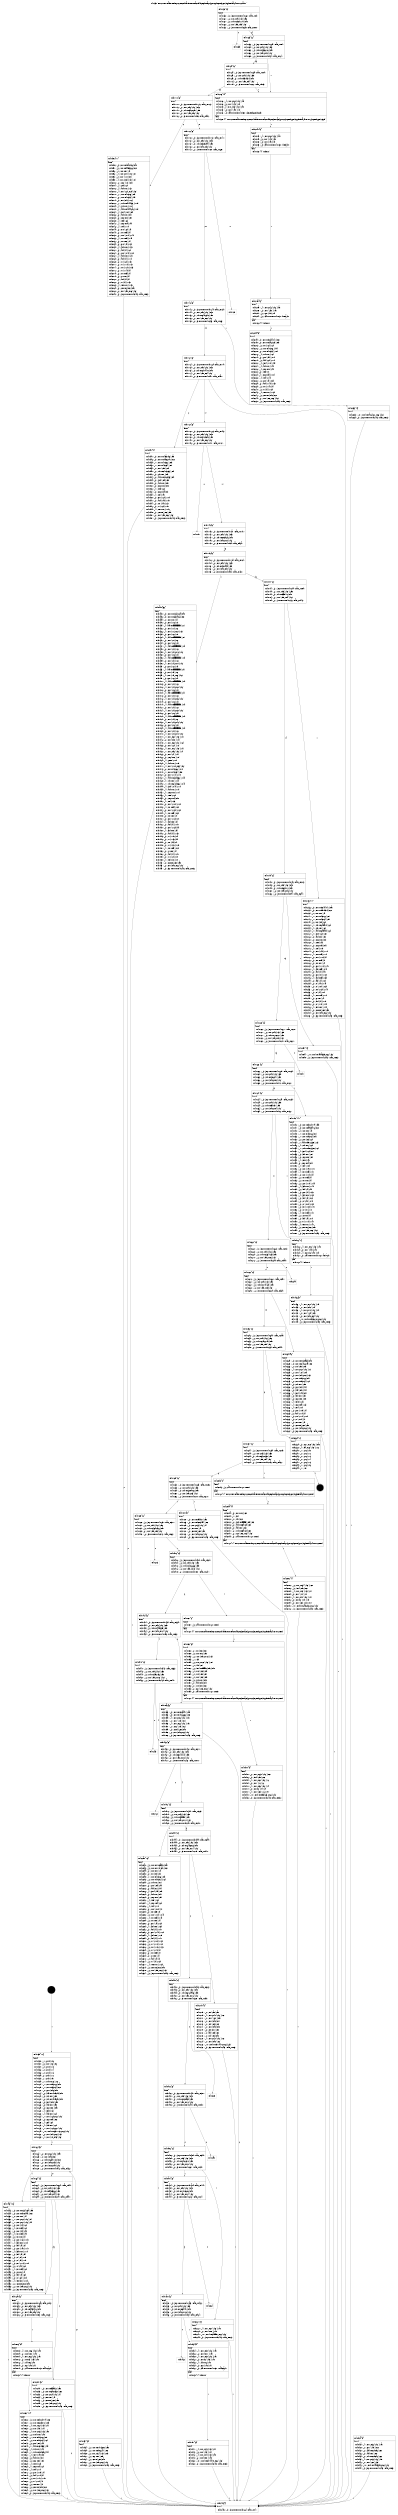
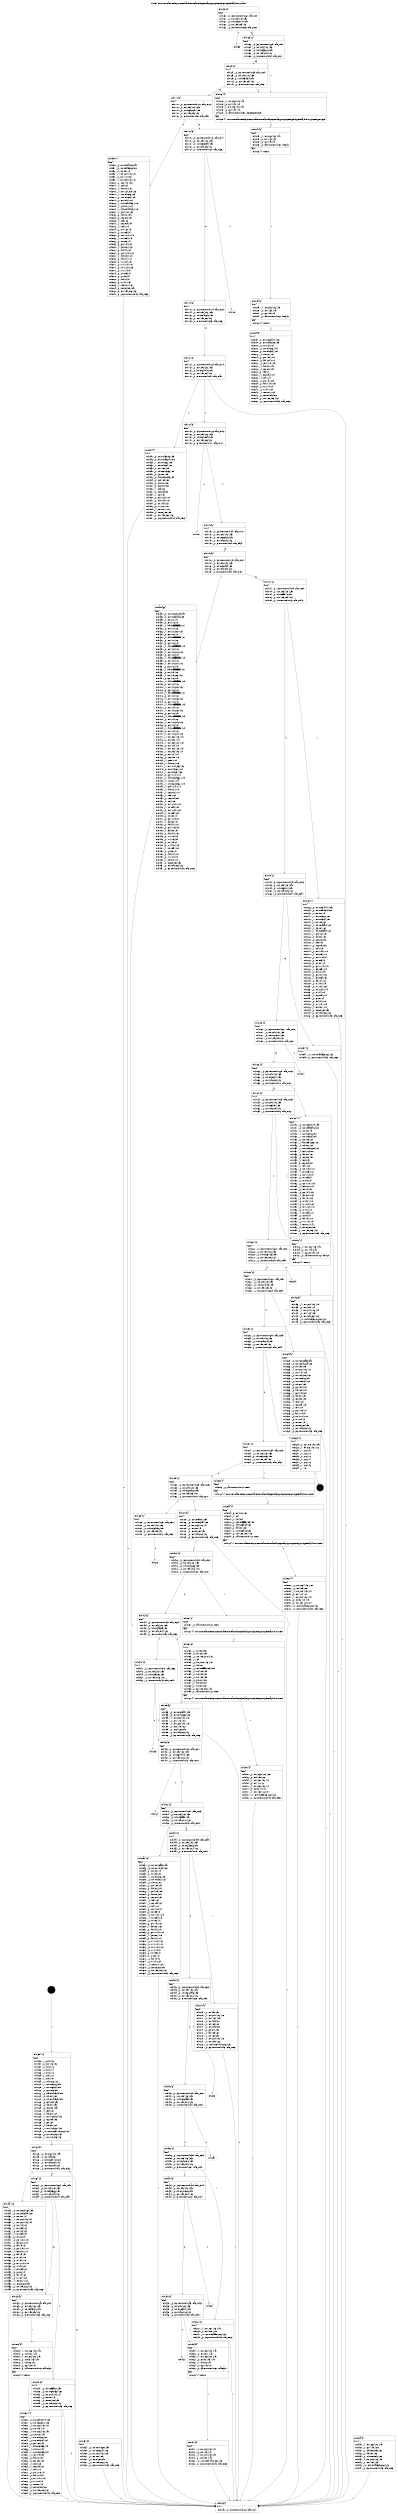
(369, 413) -> none
(172, 1544) -> (195, 1545)
